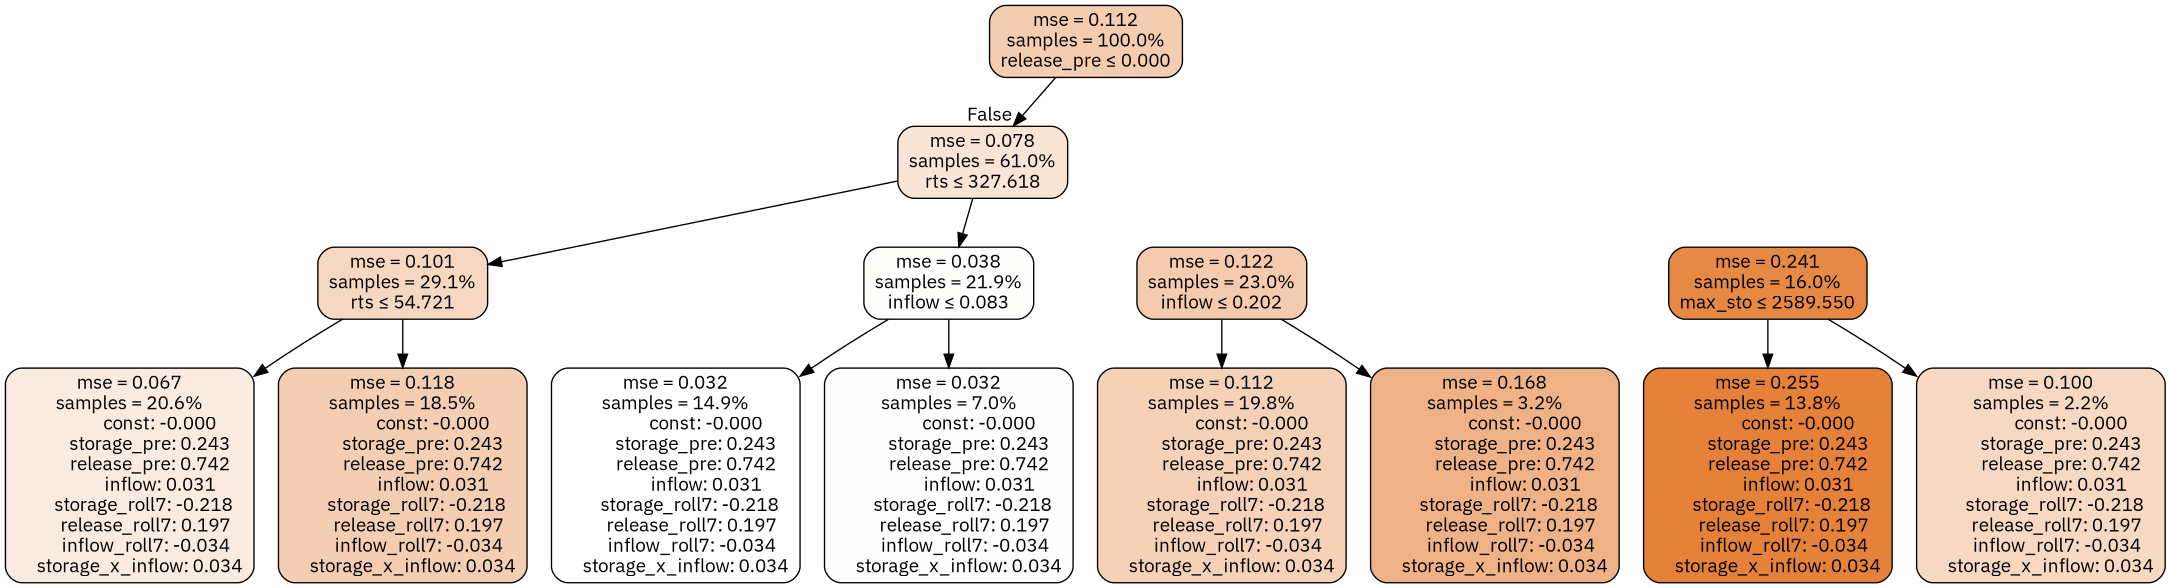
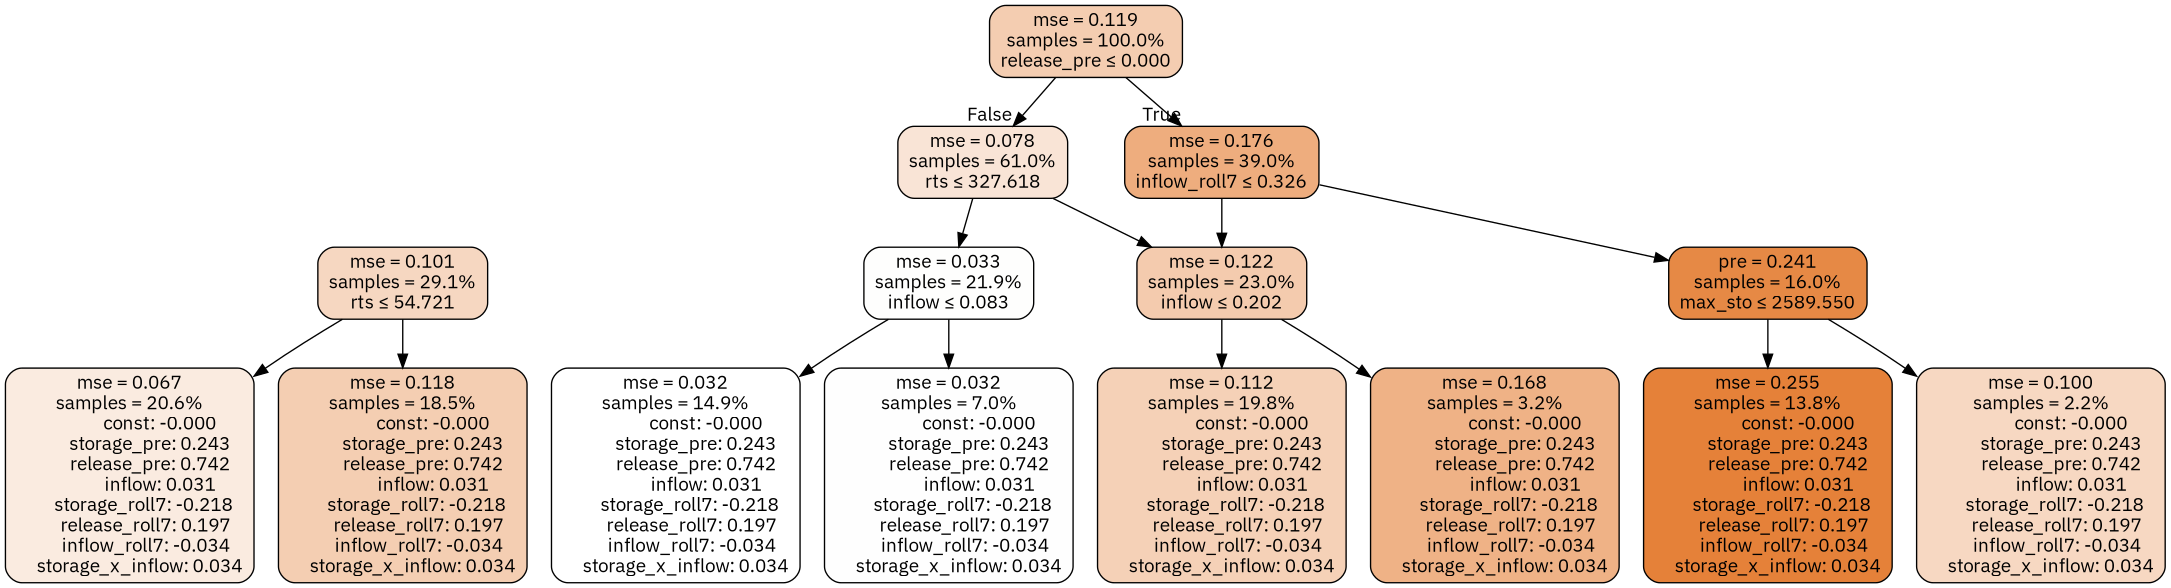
(1086, 41) -> (1086, 41)
none -> (1222, 162)
(700, 221) -> (1096, 220)
(949, 283) -> (949, 283)
(1768, 283) -> (1768, 283)
